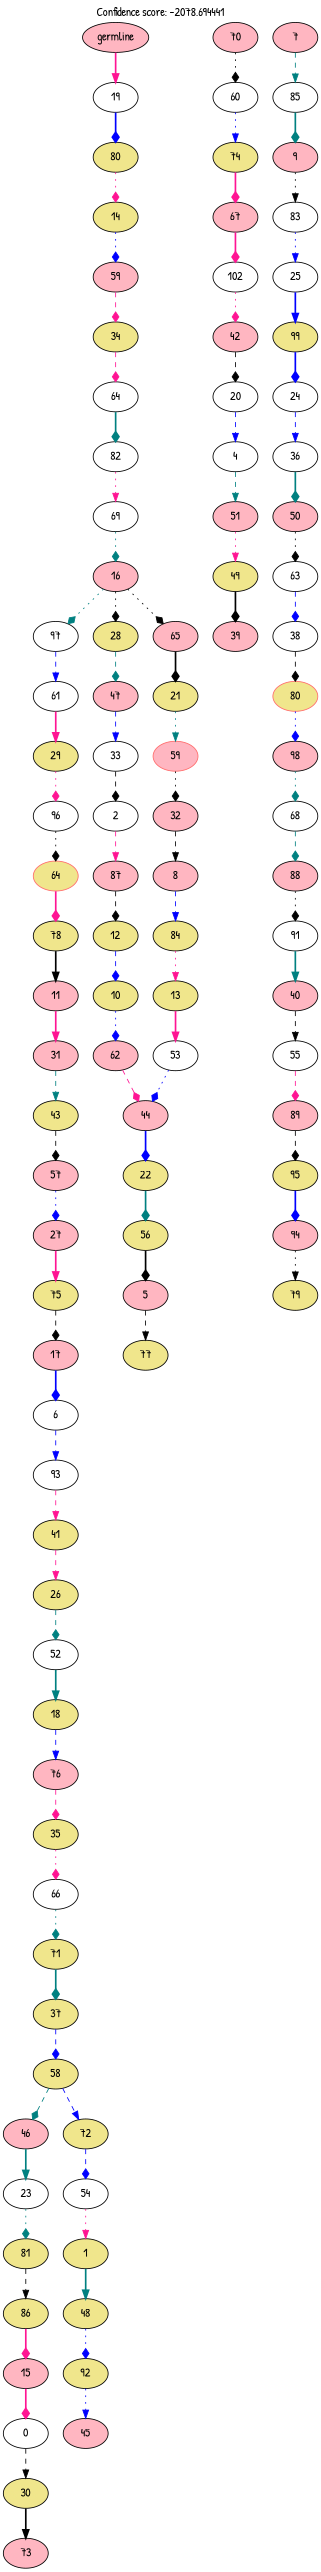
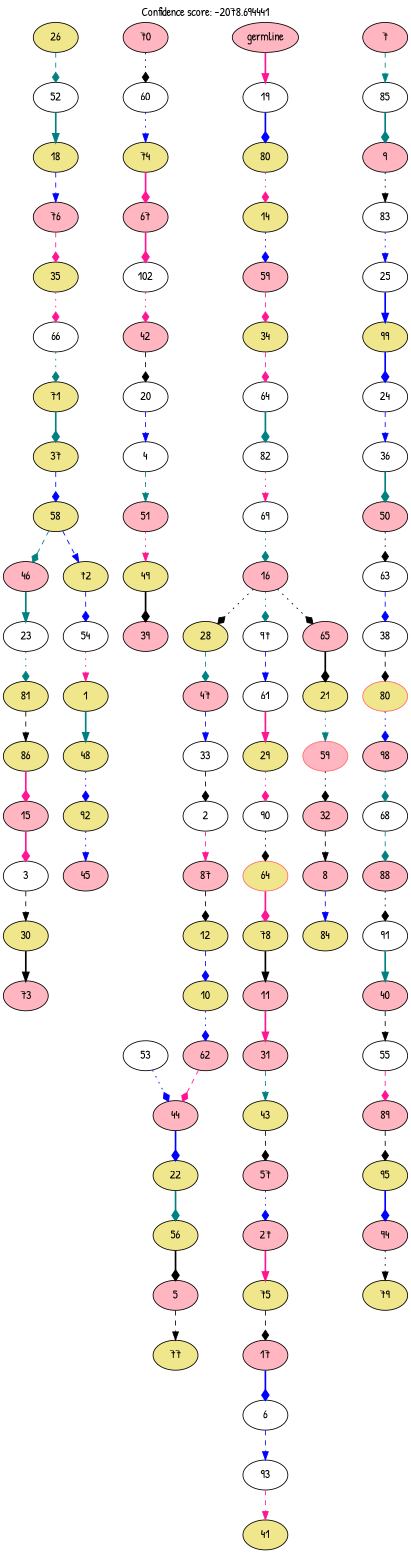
(56, 816) -> (265, 816)
(176, 996) -> none
(56, 1561) -> none
(26, 2433) -> (26, 876)
